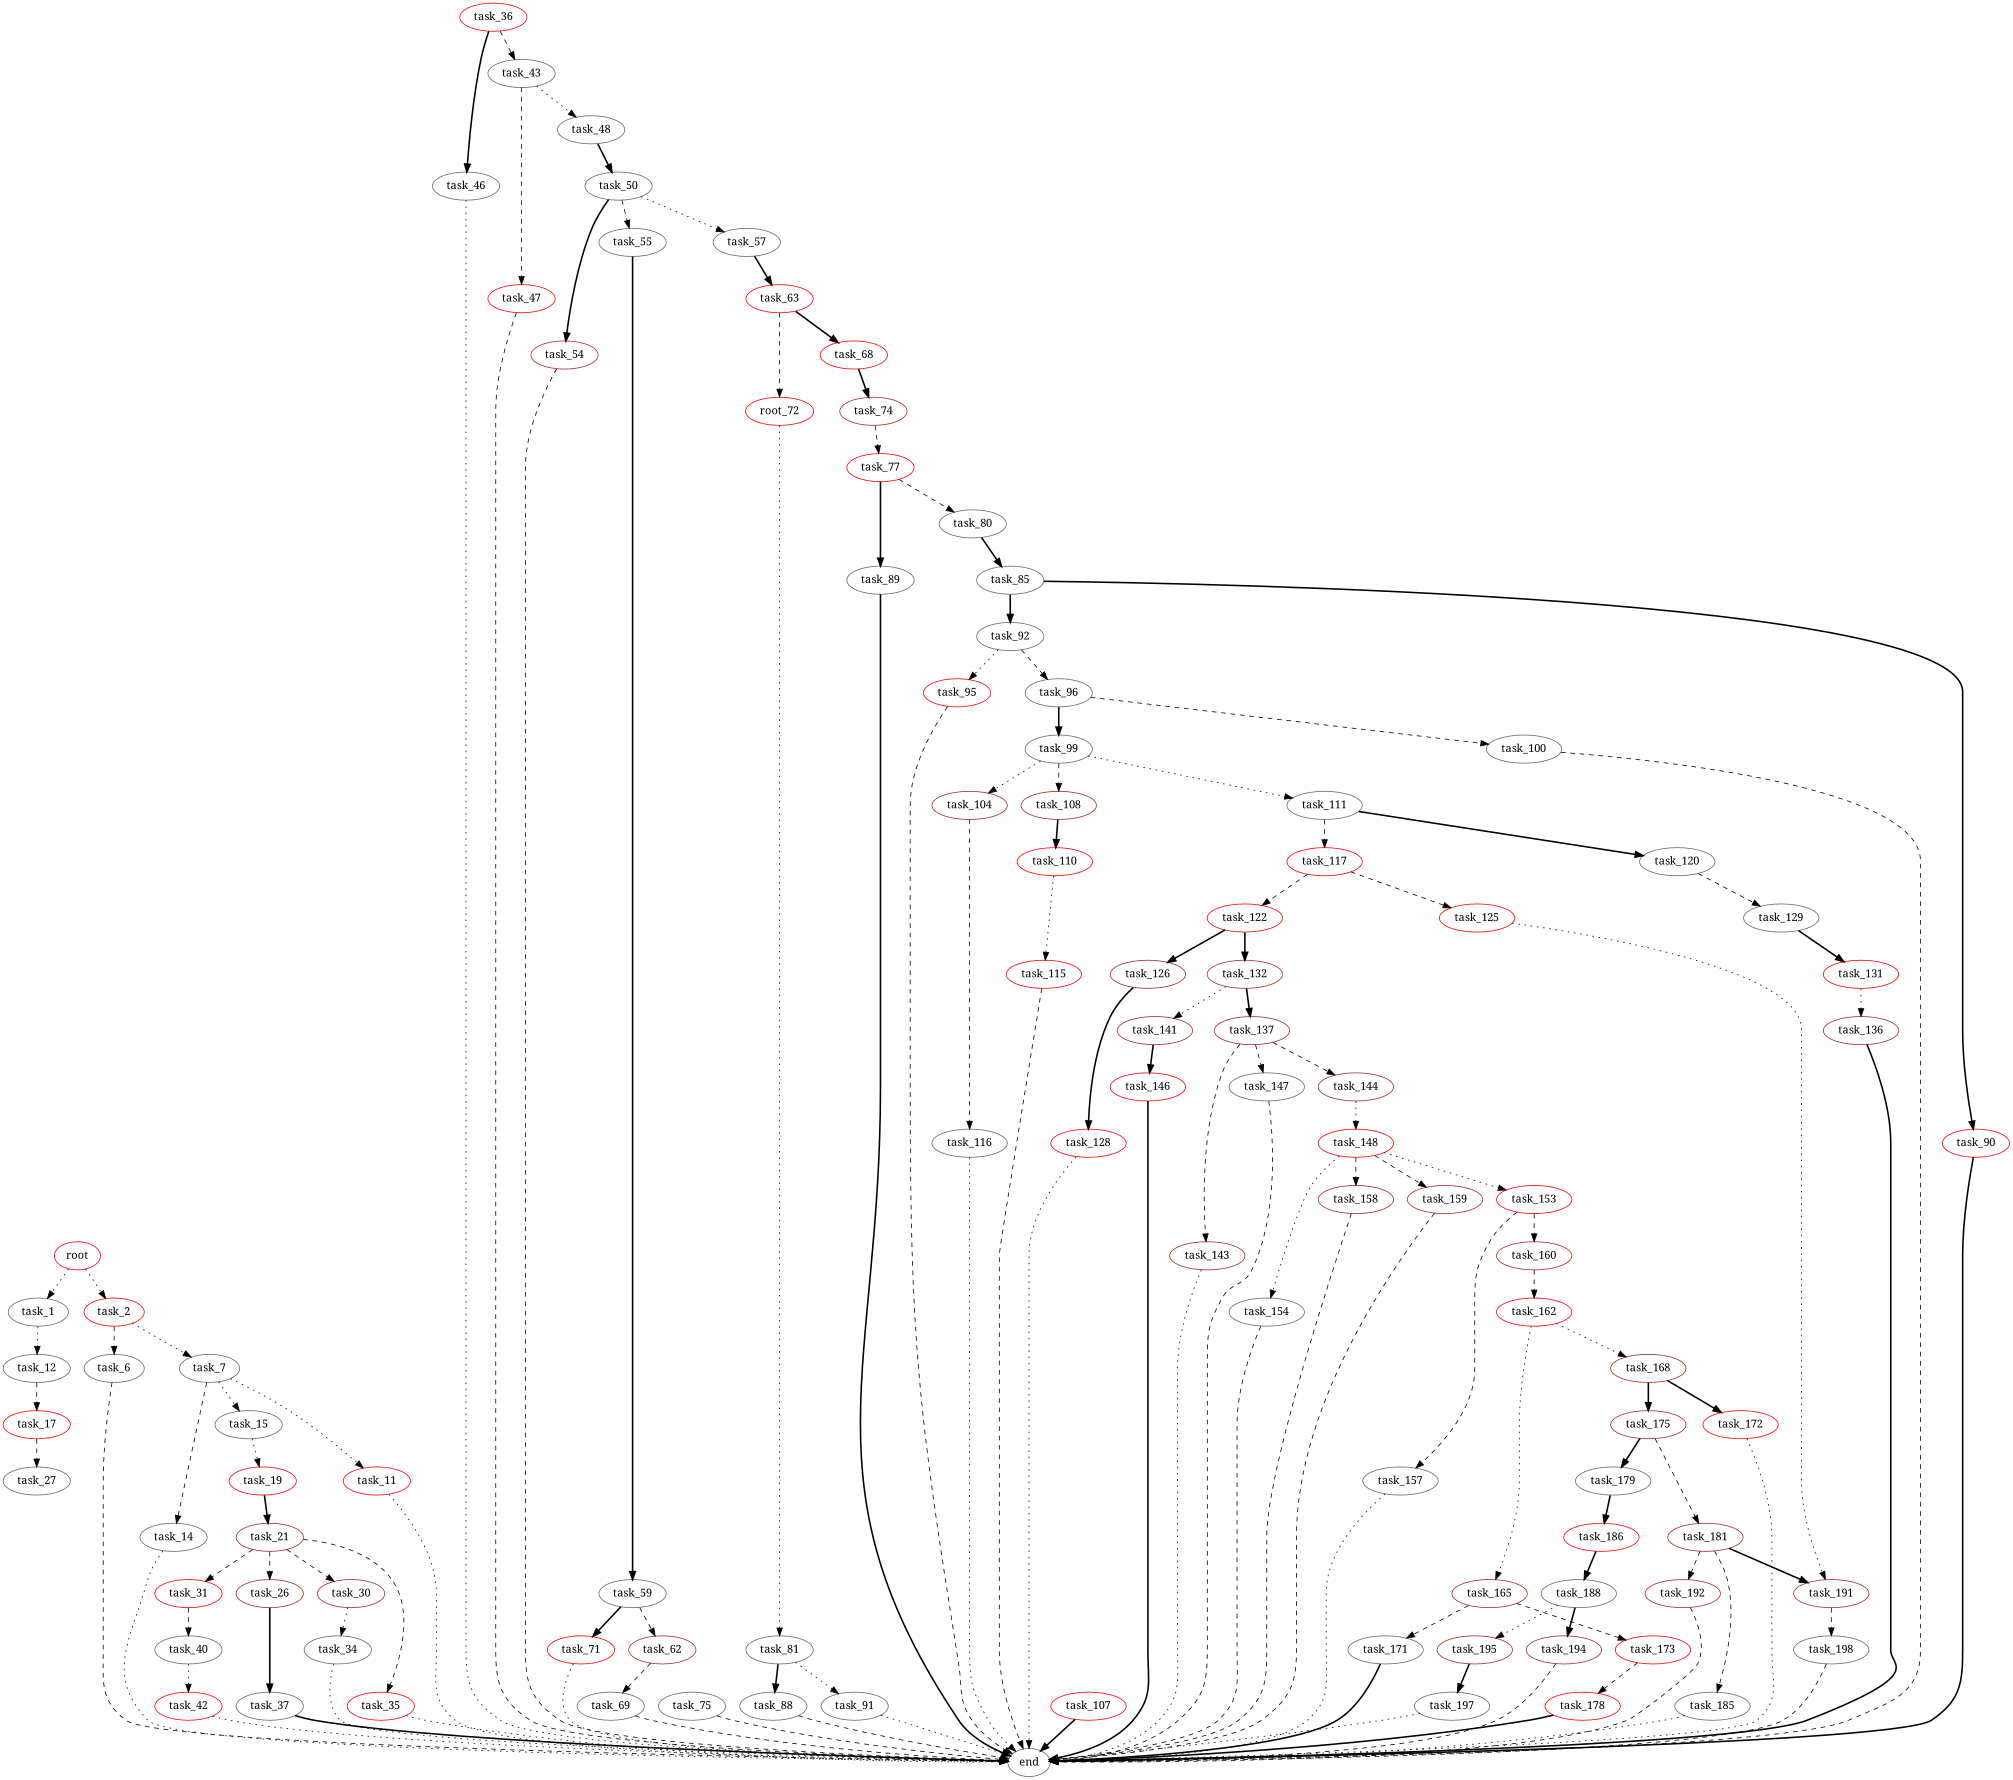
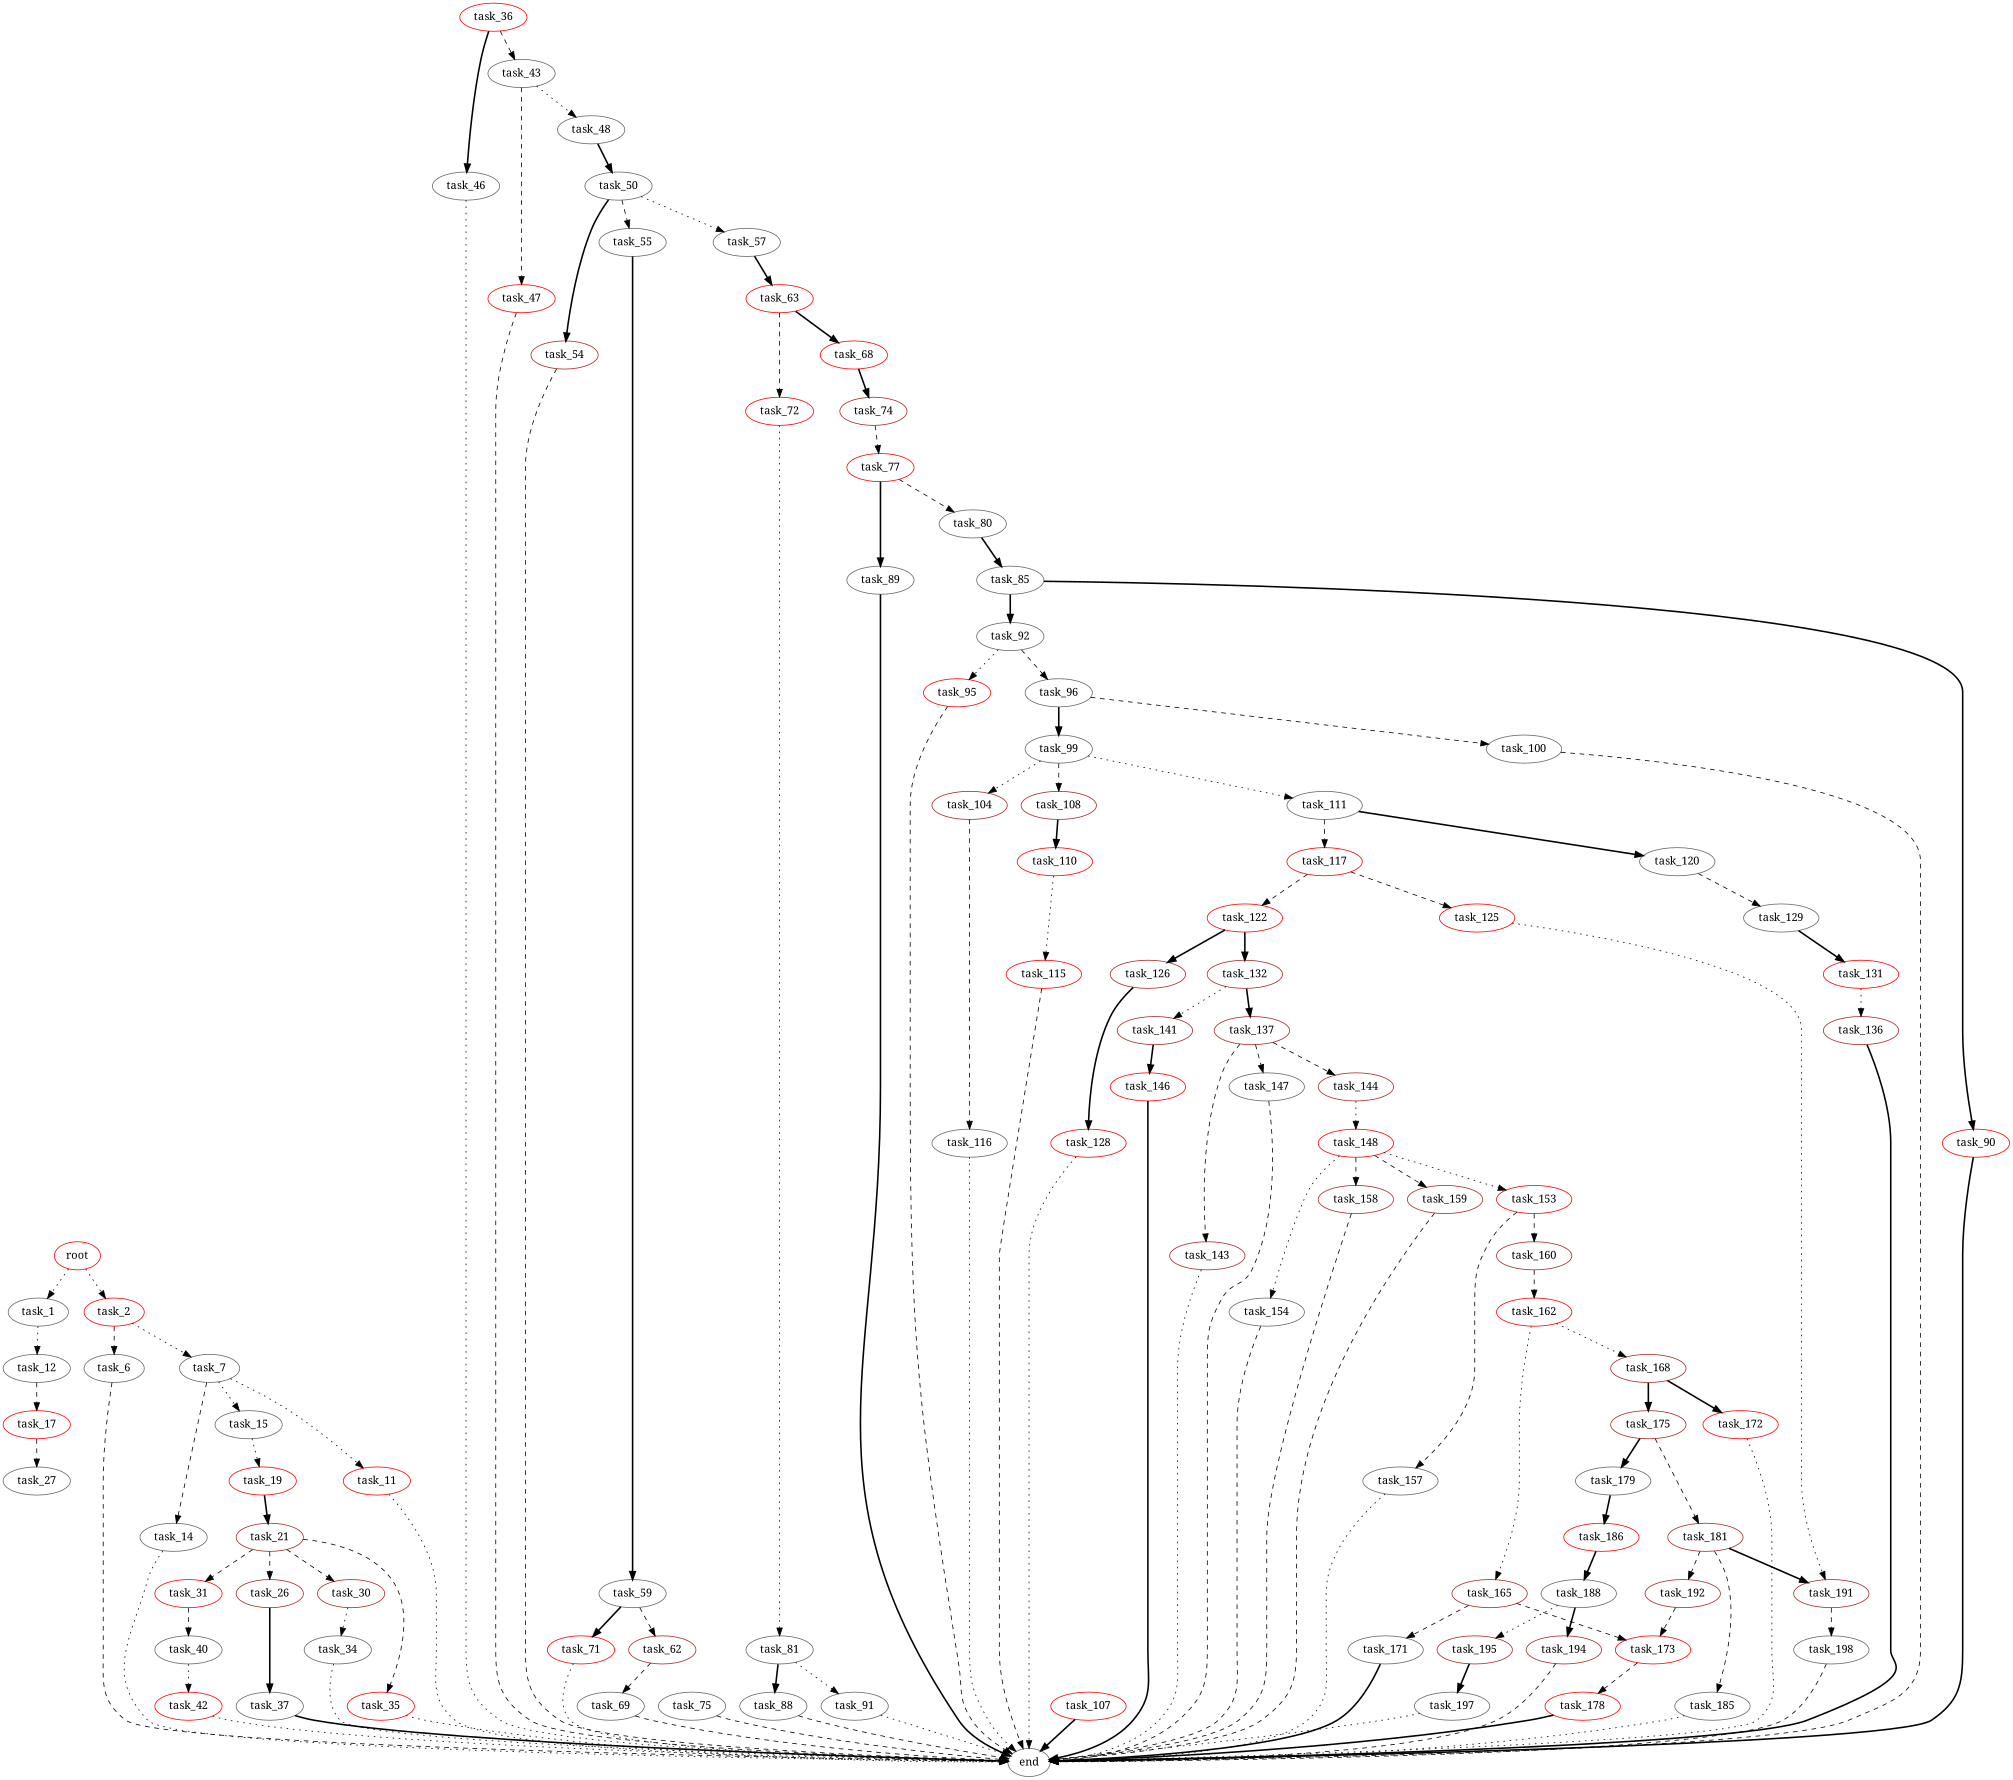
(780, 411) -> (780, 411)
(1419, 1752) -> (1670, 1618)
